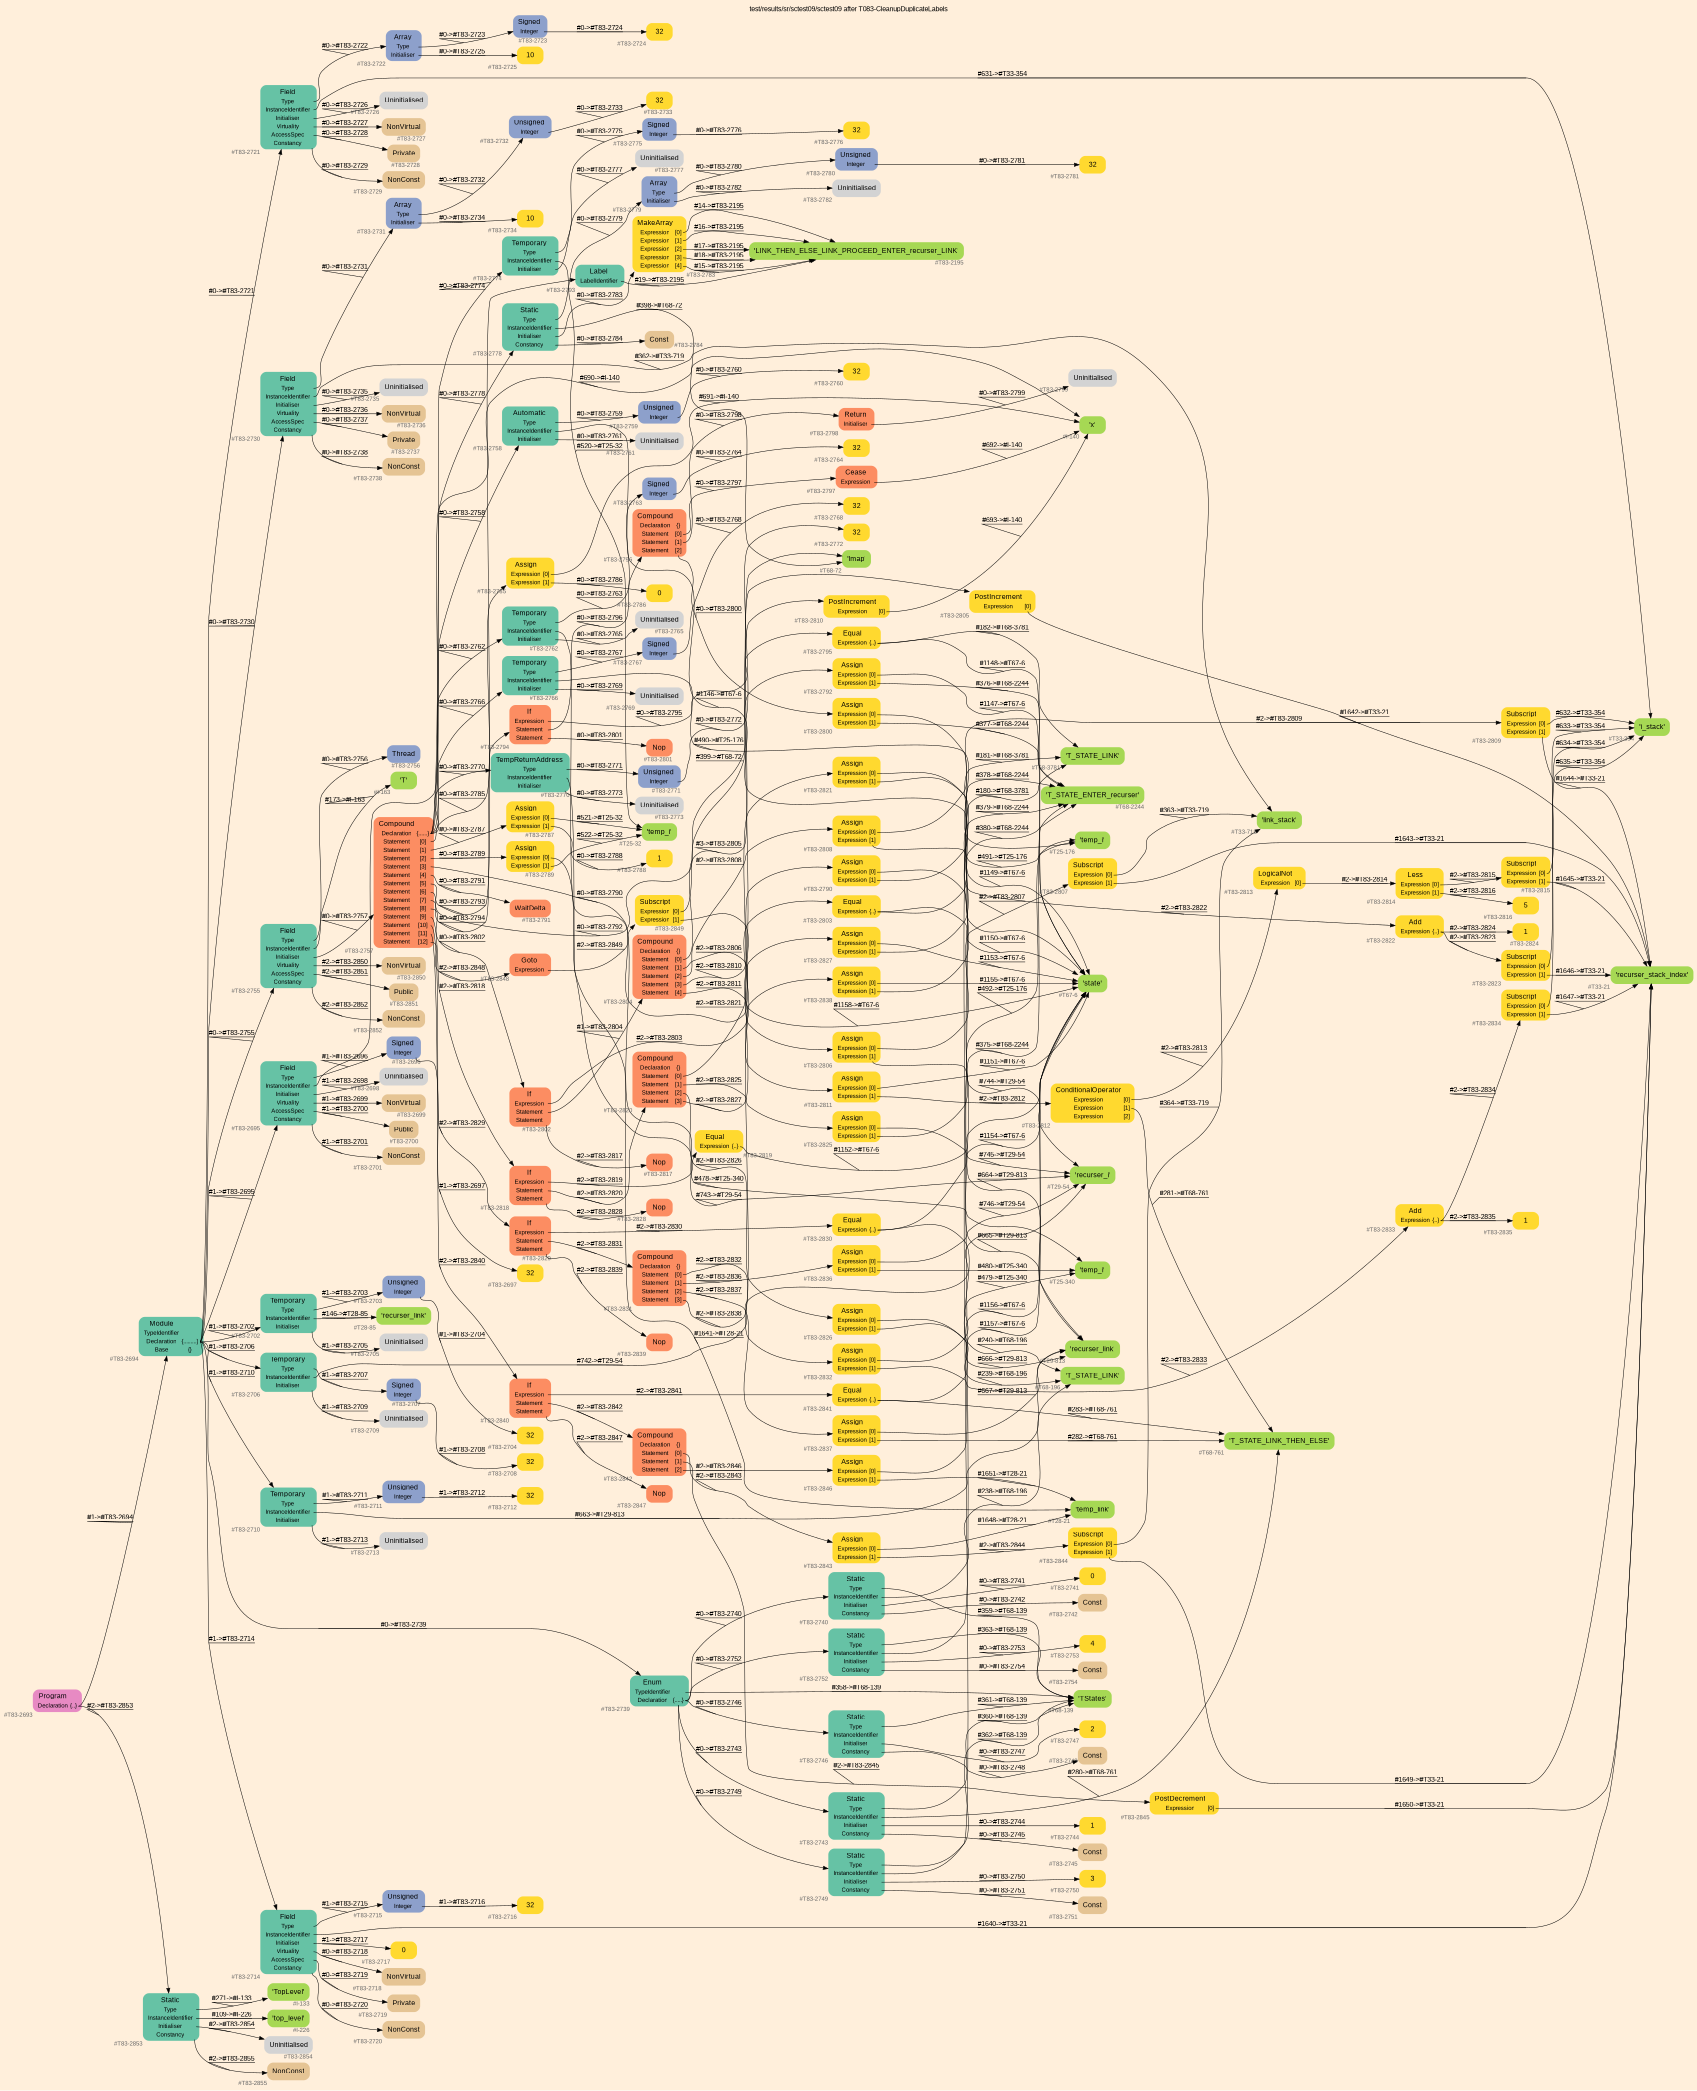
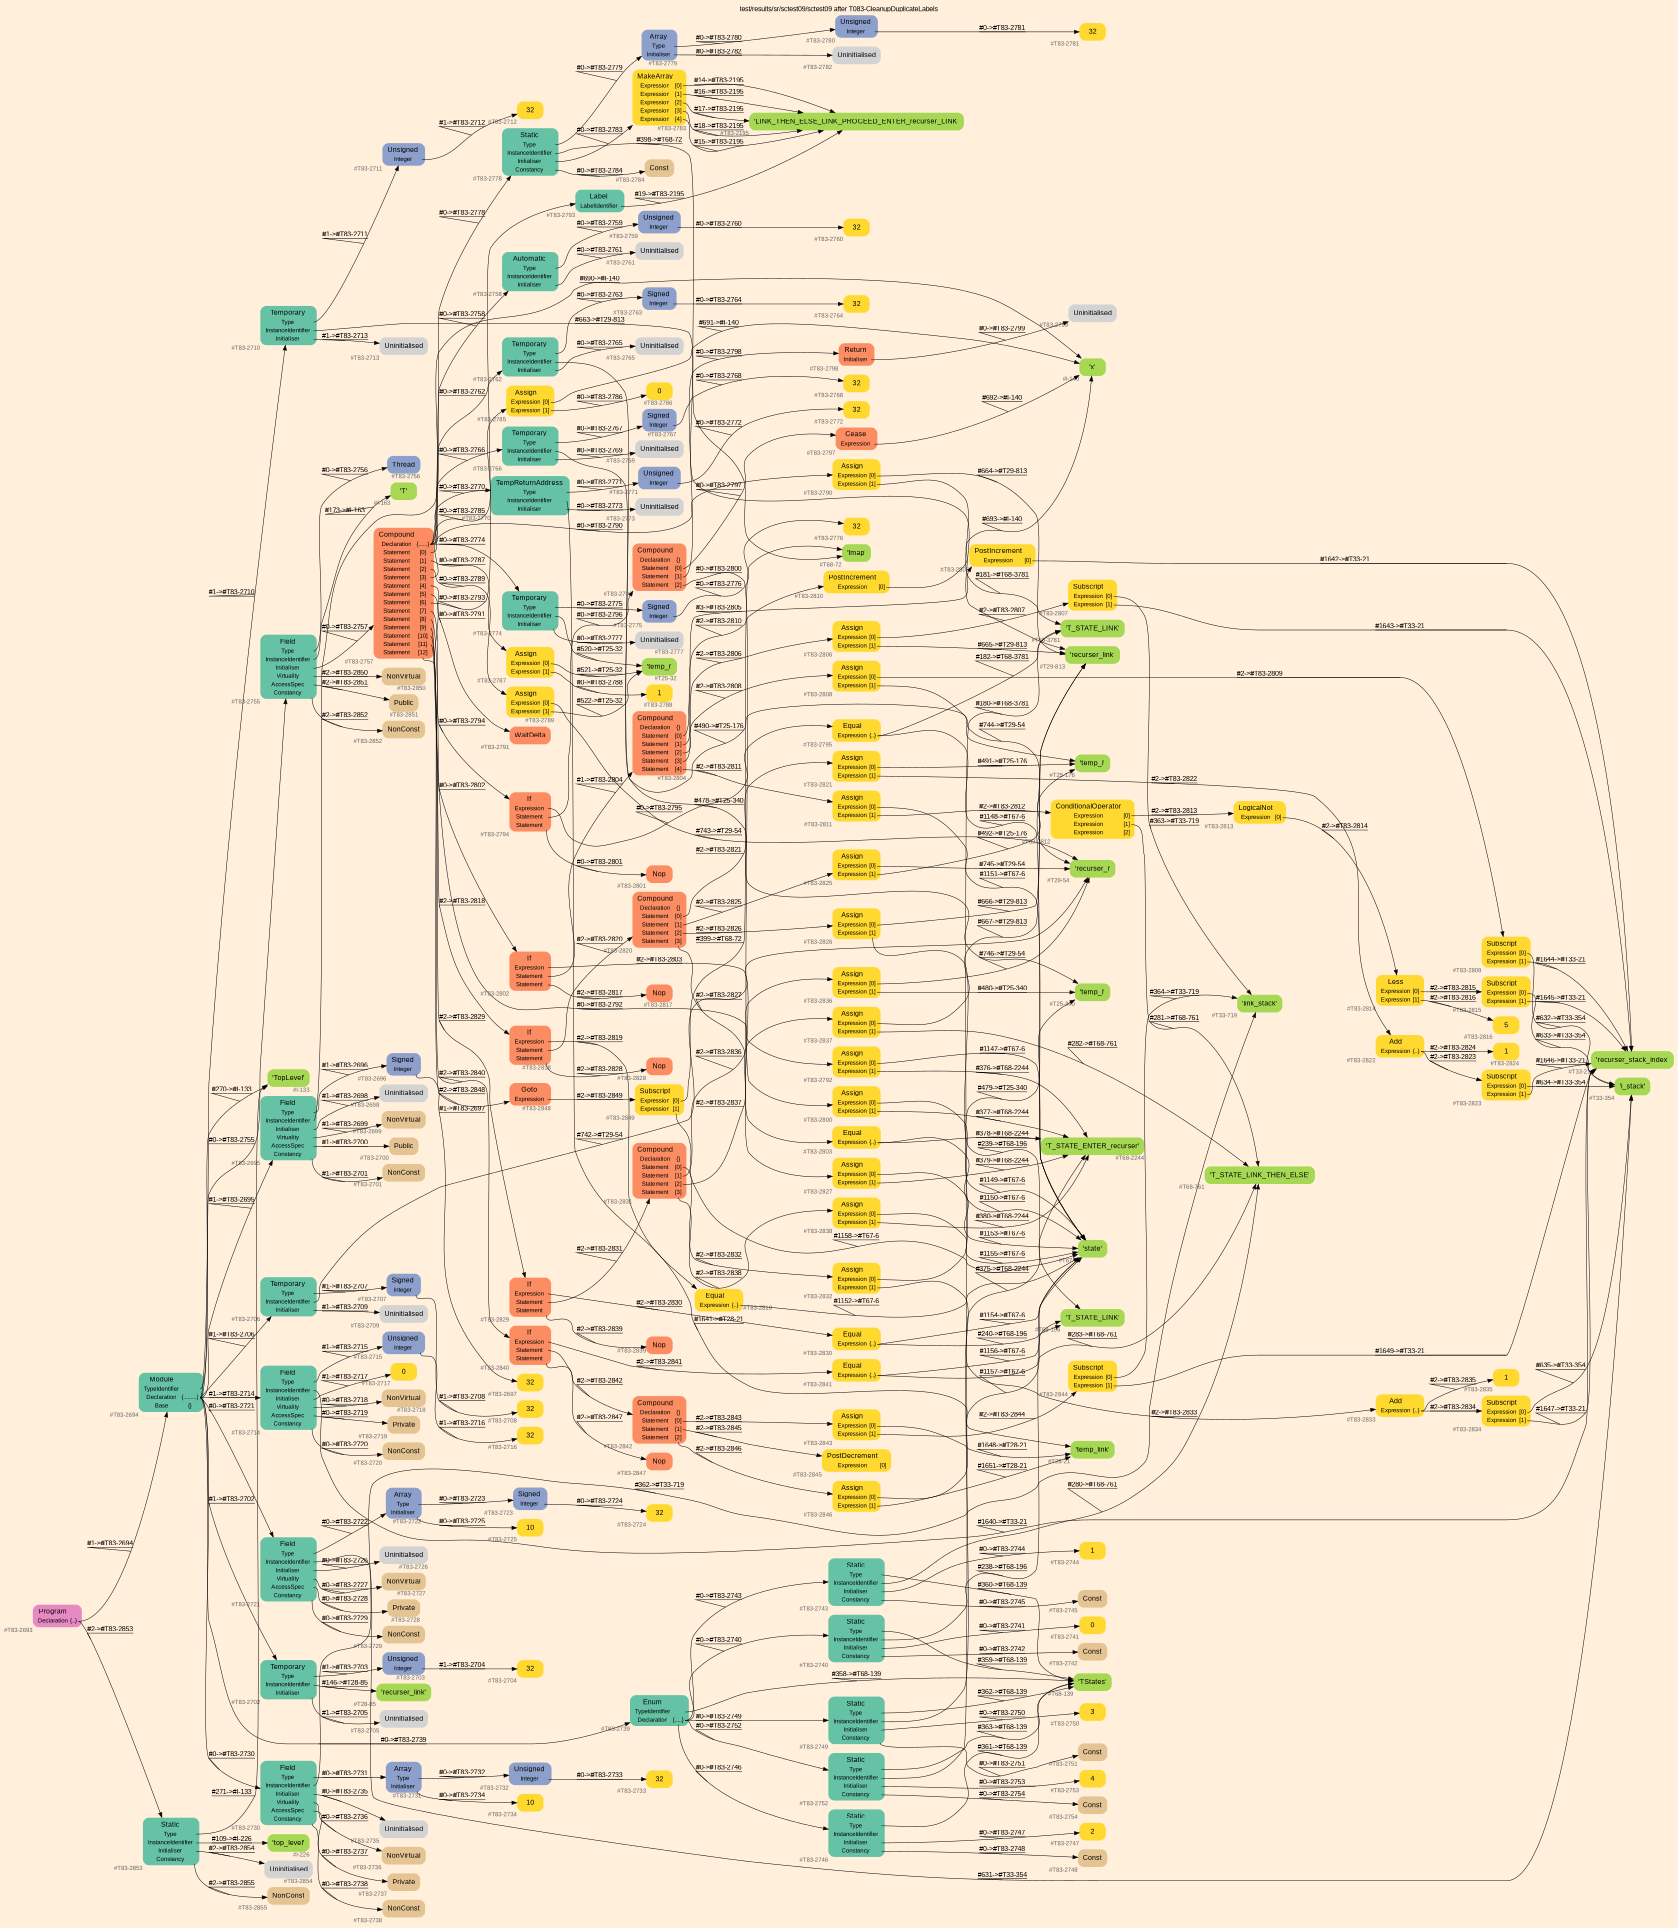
(767, 801) -> none
none -> (207, 1226)
(1601, 1795) -> none
